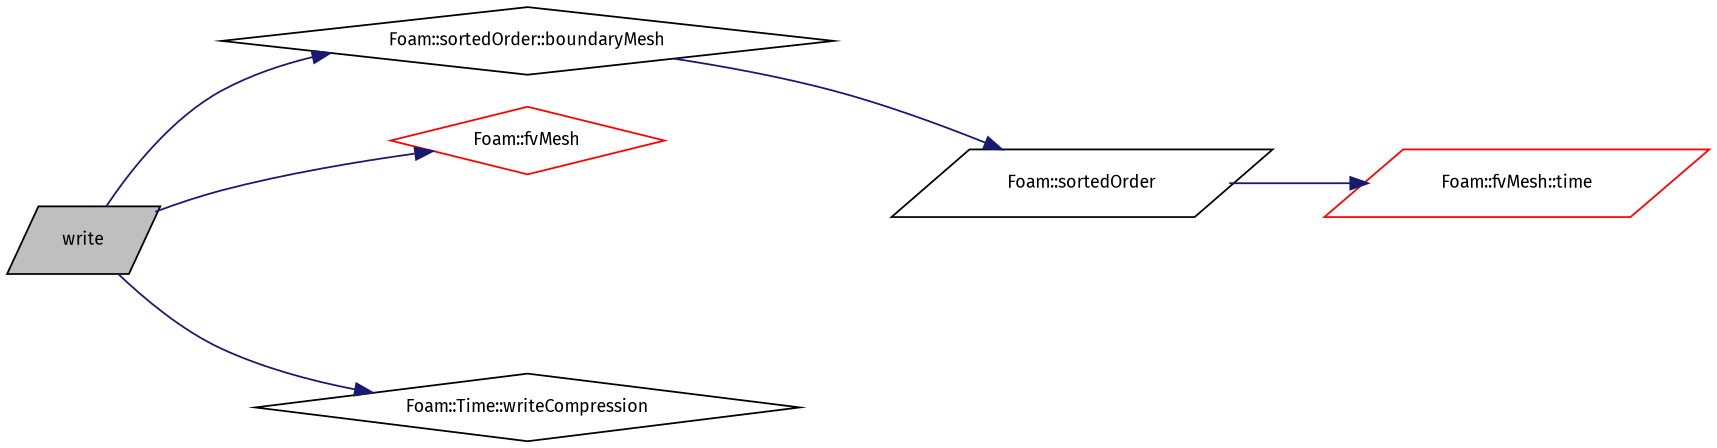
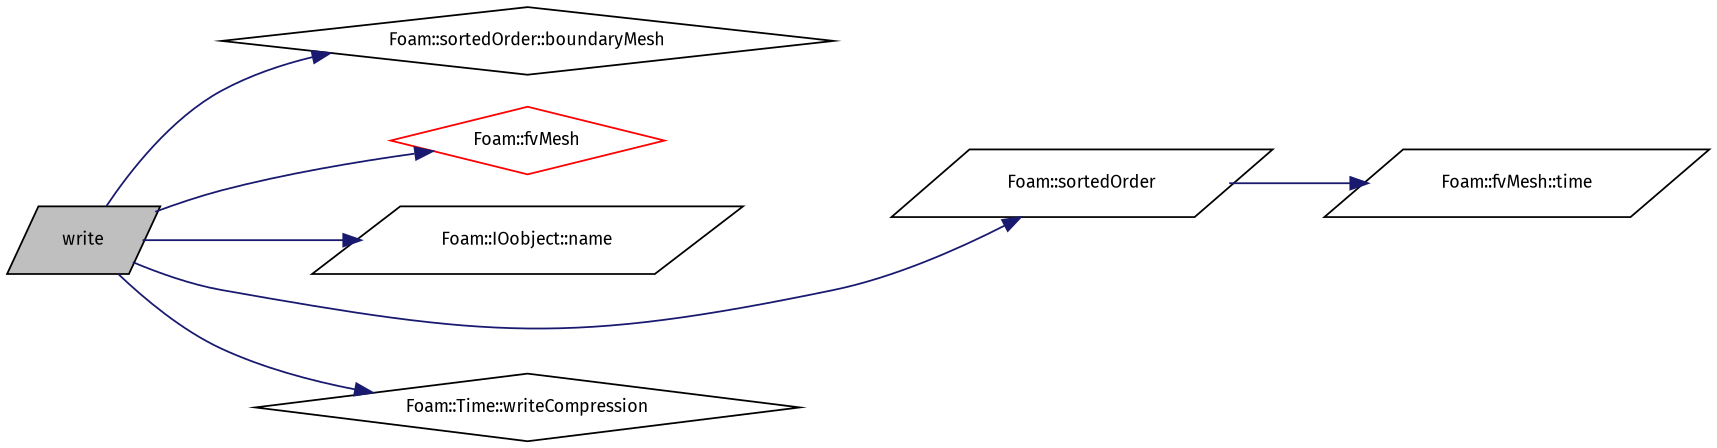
(832, 90) -> (573, 327)
(1517, 183) -> (1517, 183)
none -> (528, 240)
